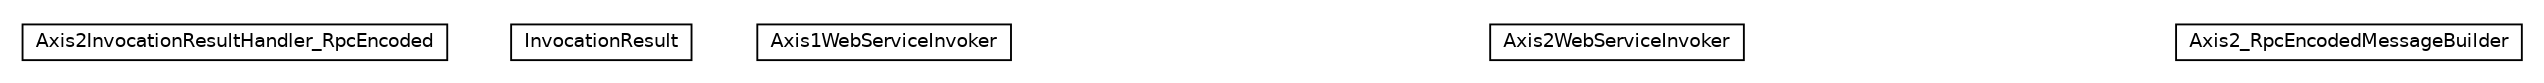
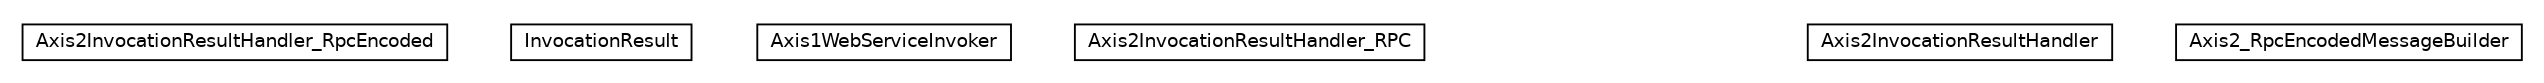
none -> (1250, 41)
(1616, 41) -> none
none -> (1960, 41)
